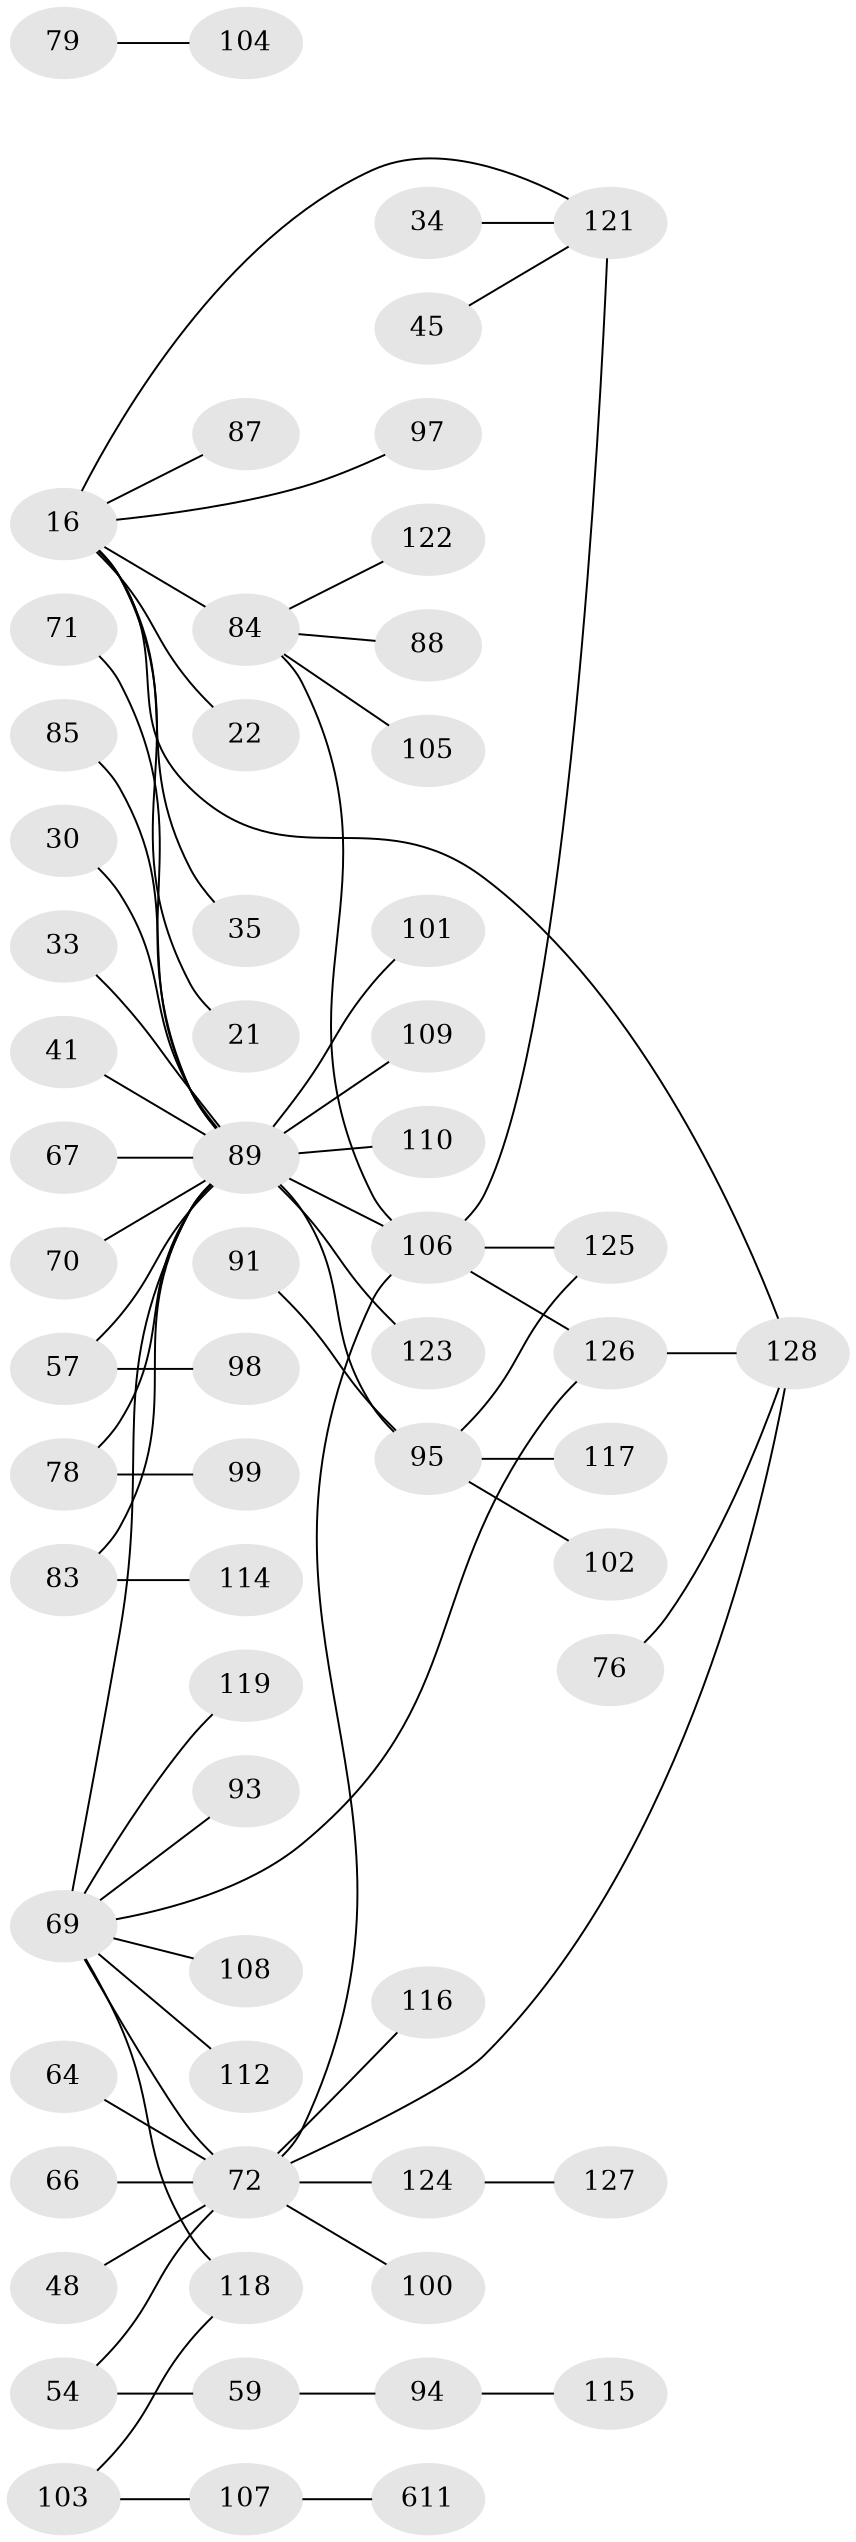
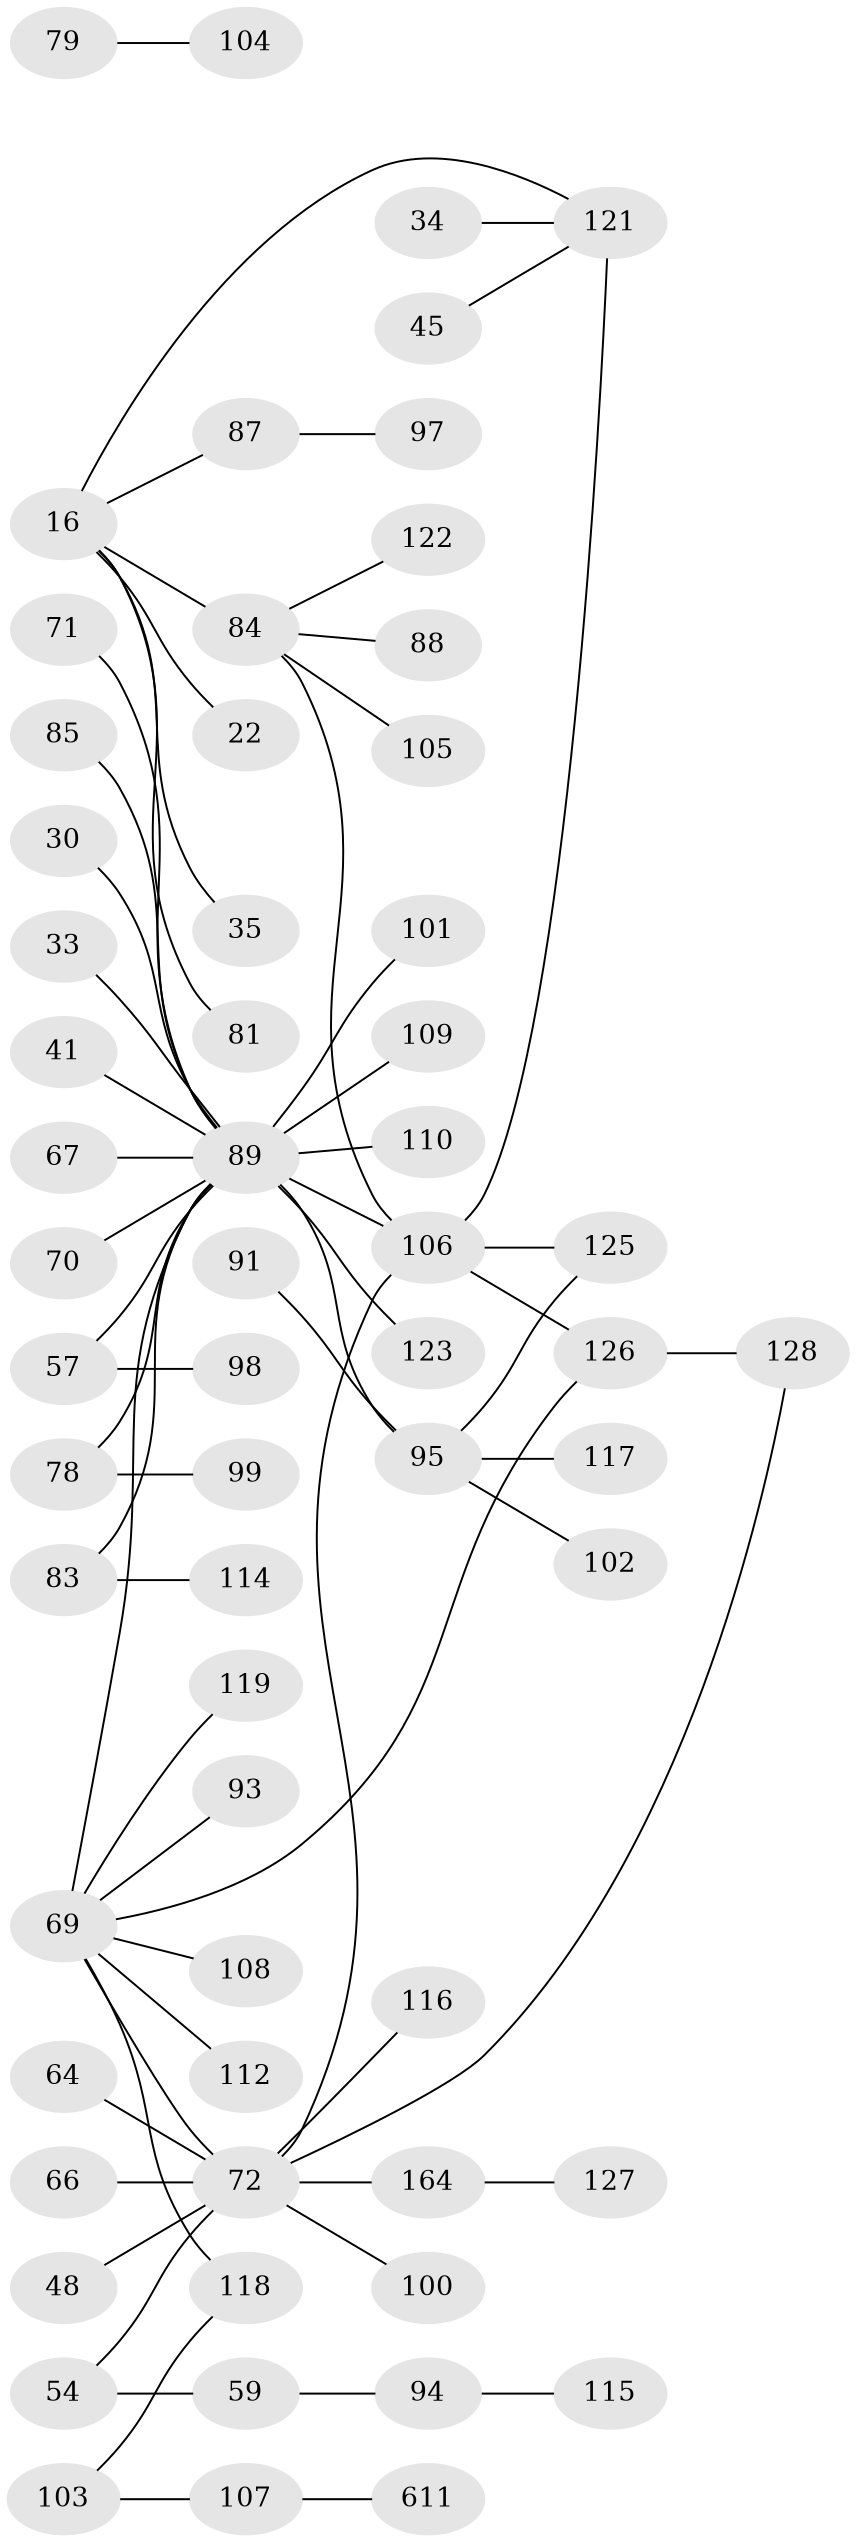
(254, 499) -> (337, 434)
(466, 868) -> none
(246, 1036) -> (246, 1036)
(610, 1670) -> none
(428, 2182) -> (428, 2182)
